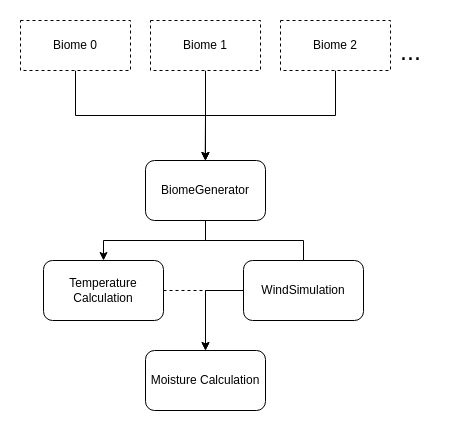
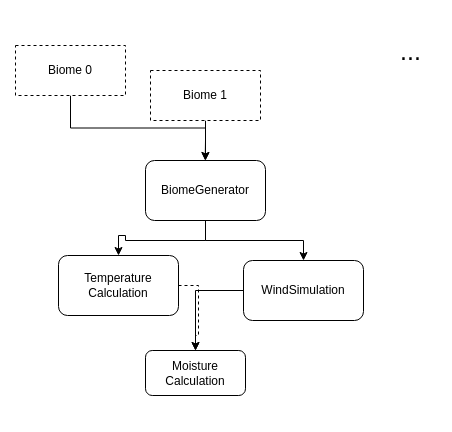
(76, 46) -> (71, 71)
(206, 46) -> (206, 96)
(336, 46) -> none
(295, 116) -> none
(304, 254) -> (304, 252)
(104, 291) -> (119, 286)
(206, 381) -> (196, 373)
